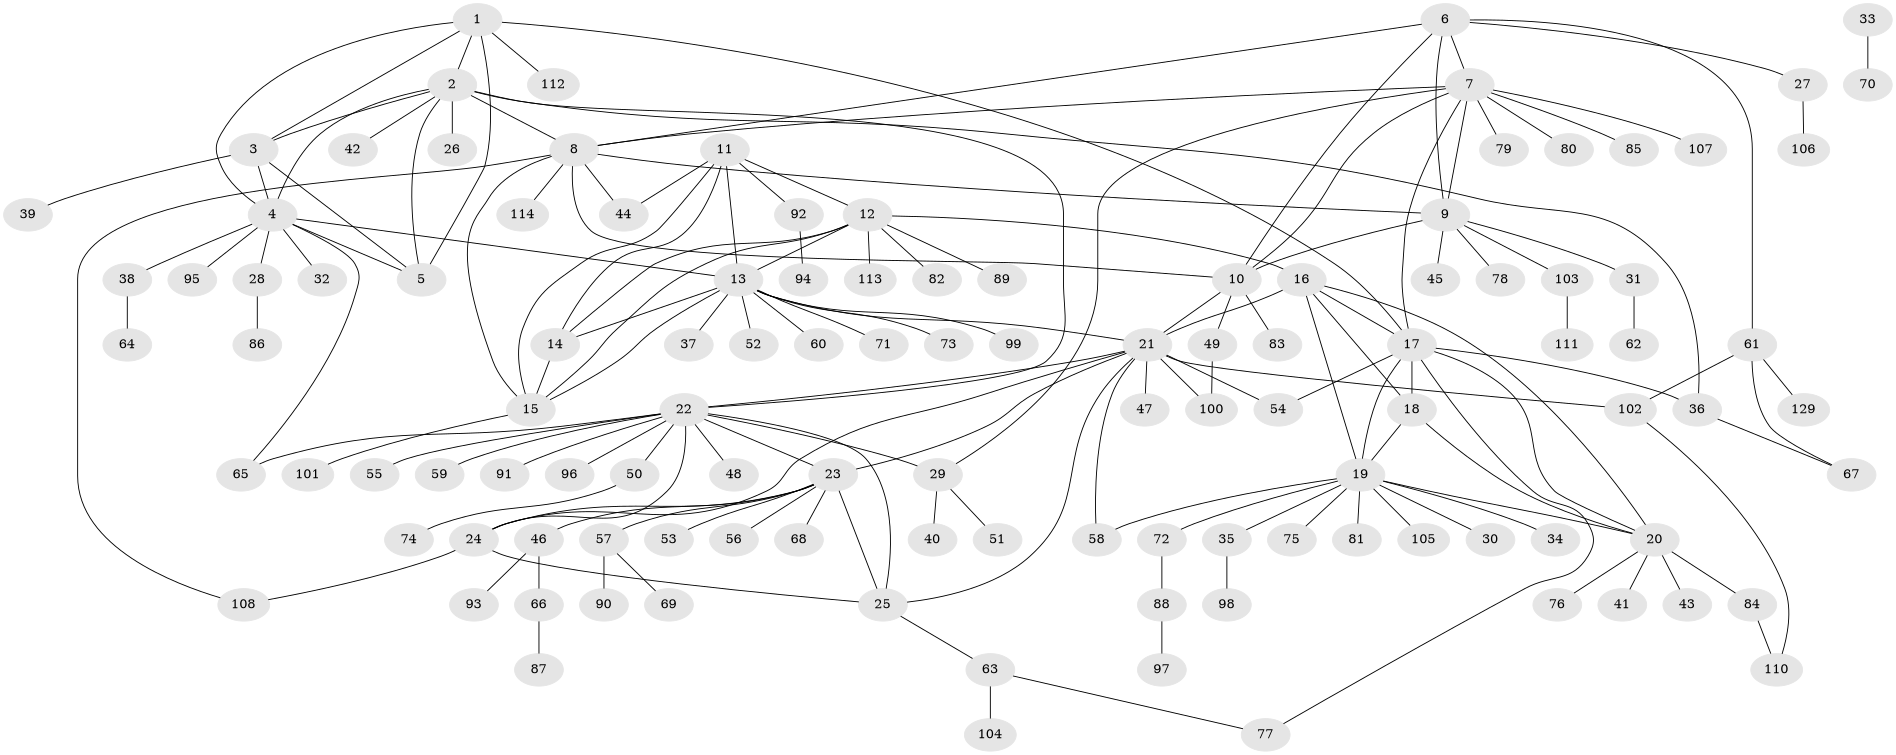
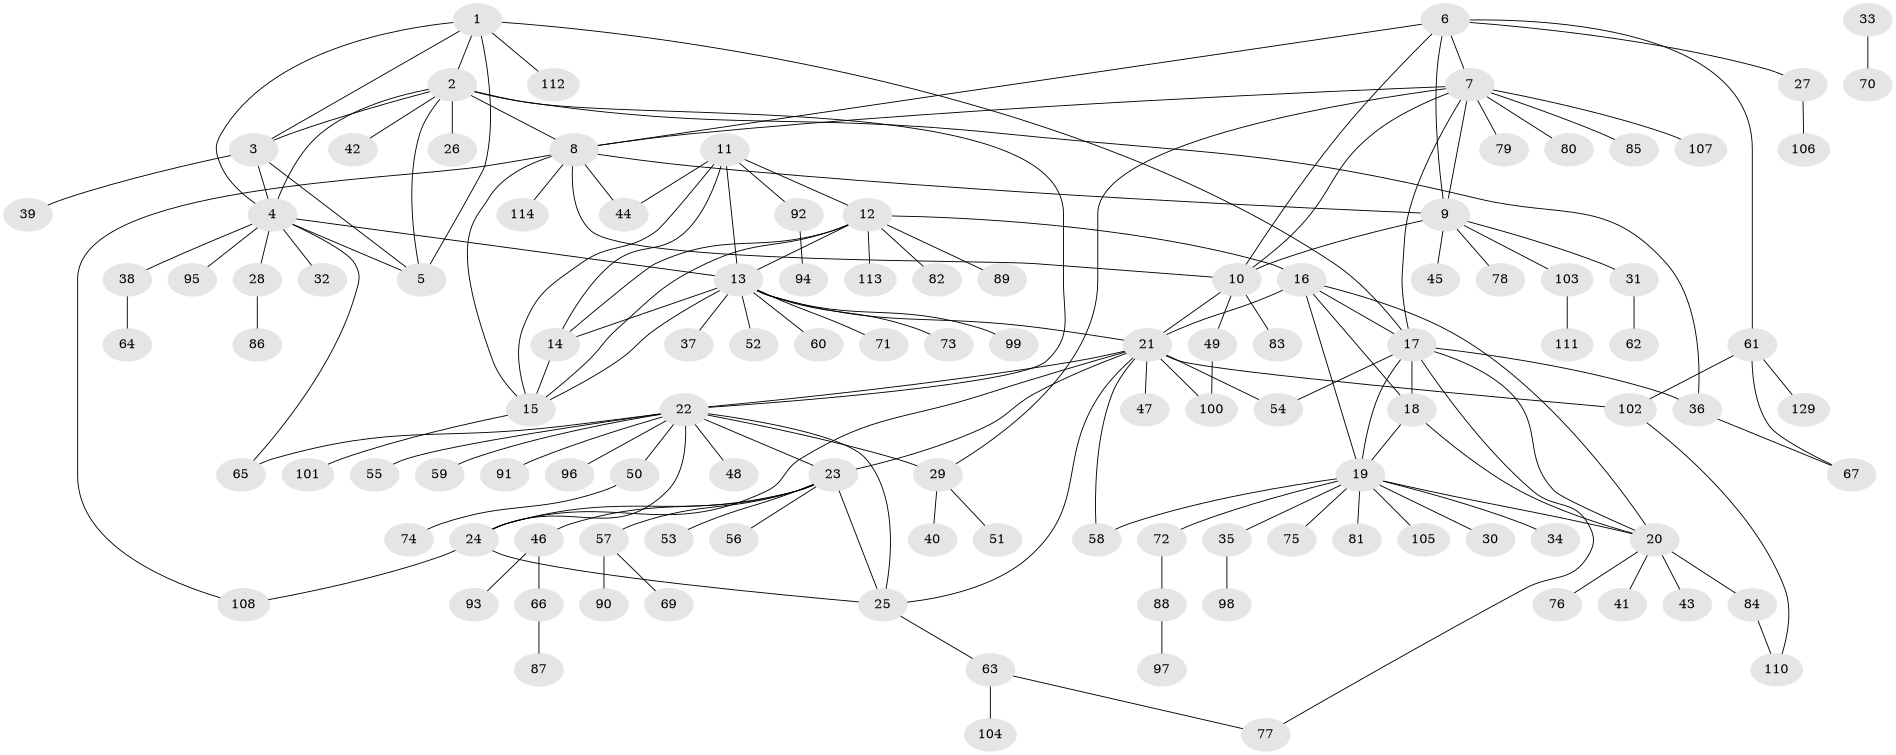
(799, 540) -> none
